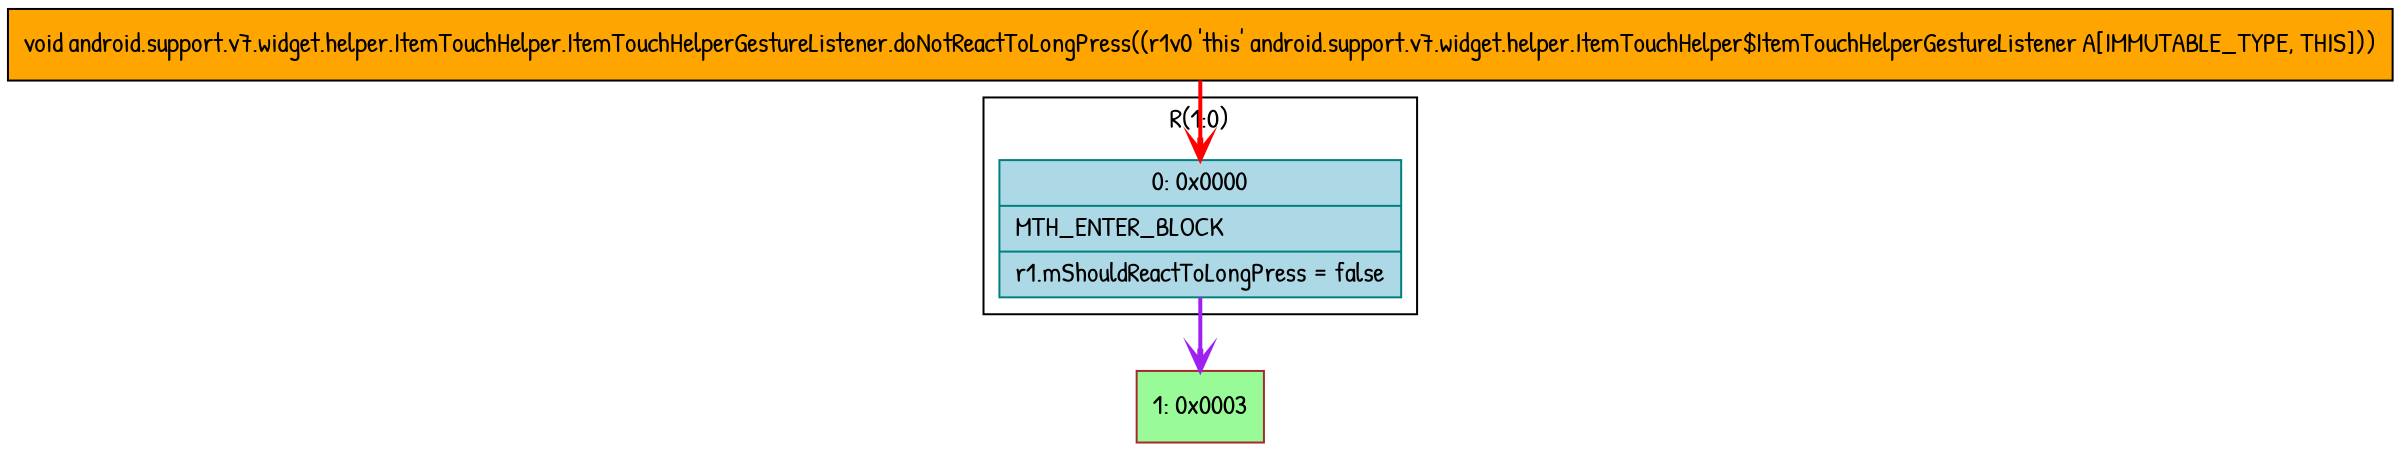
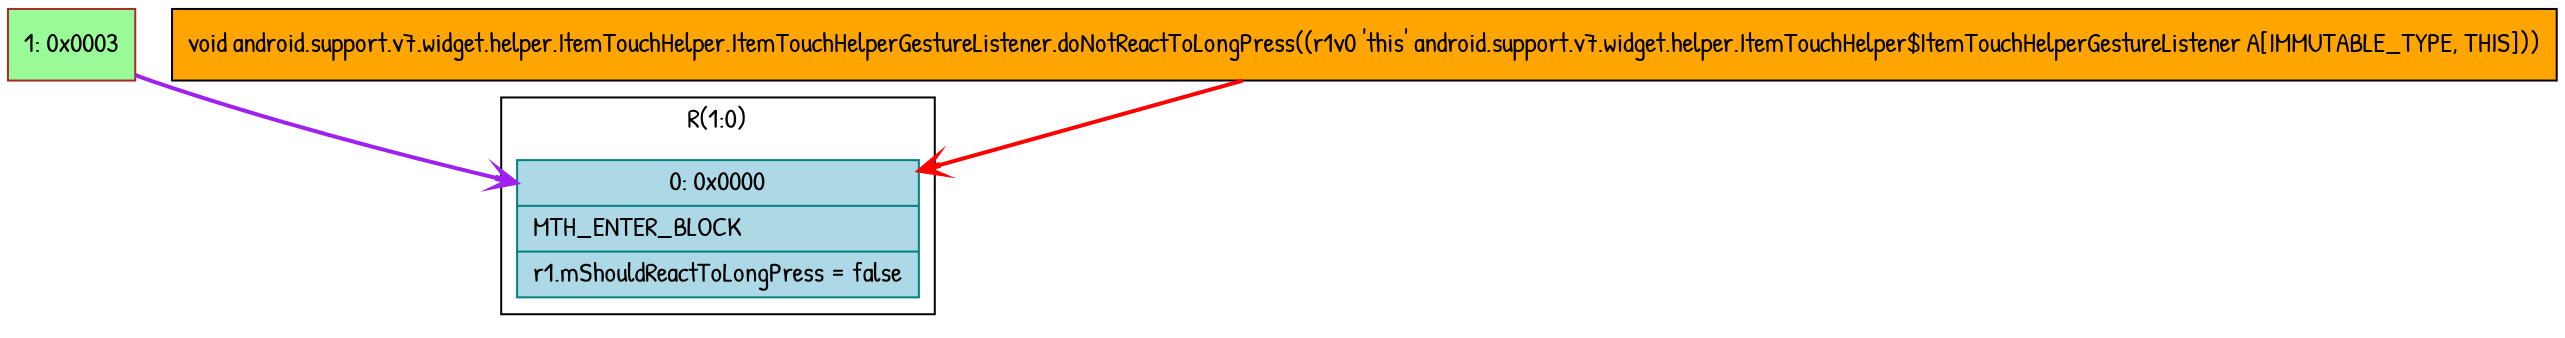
(1200, 327) -> (315, 131)
